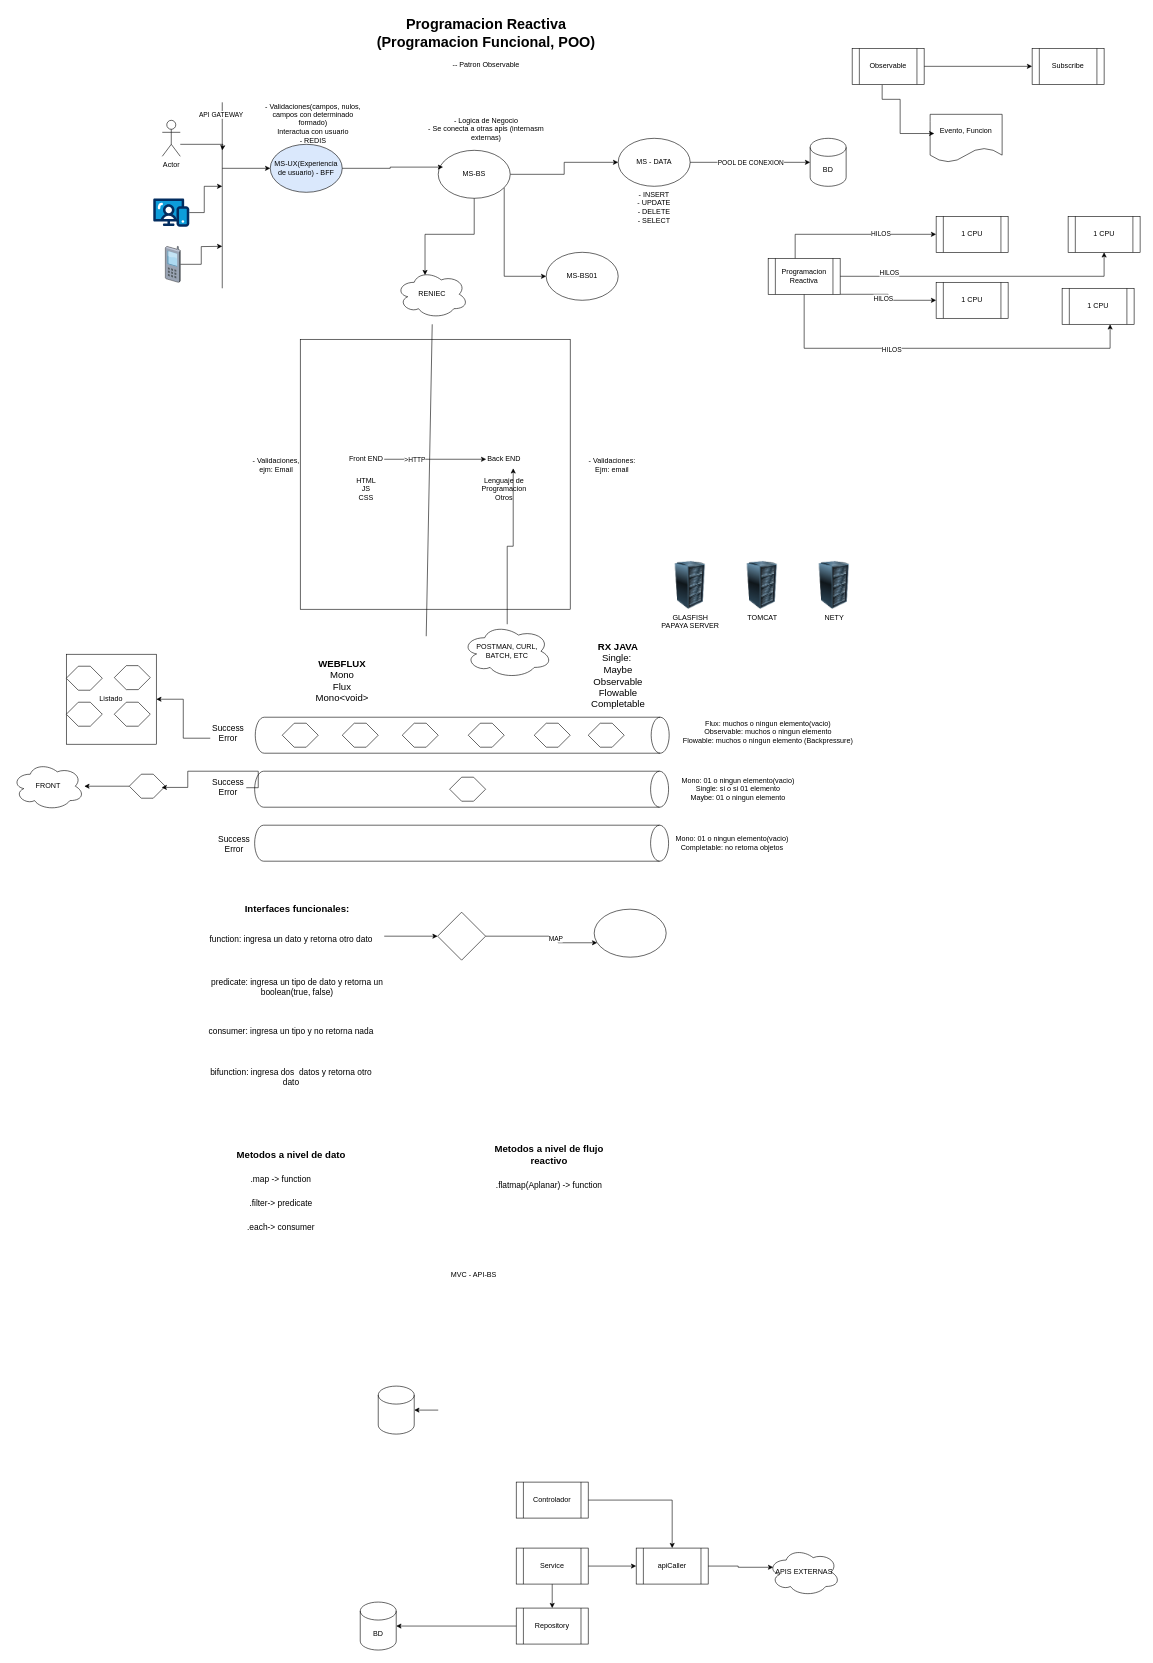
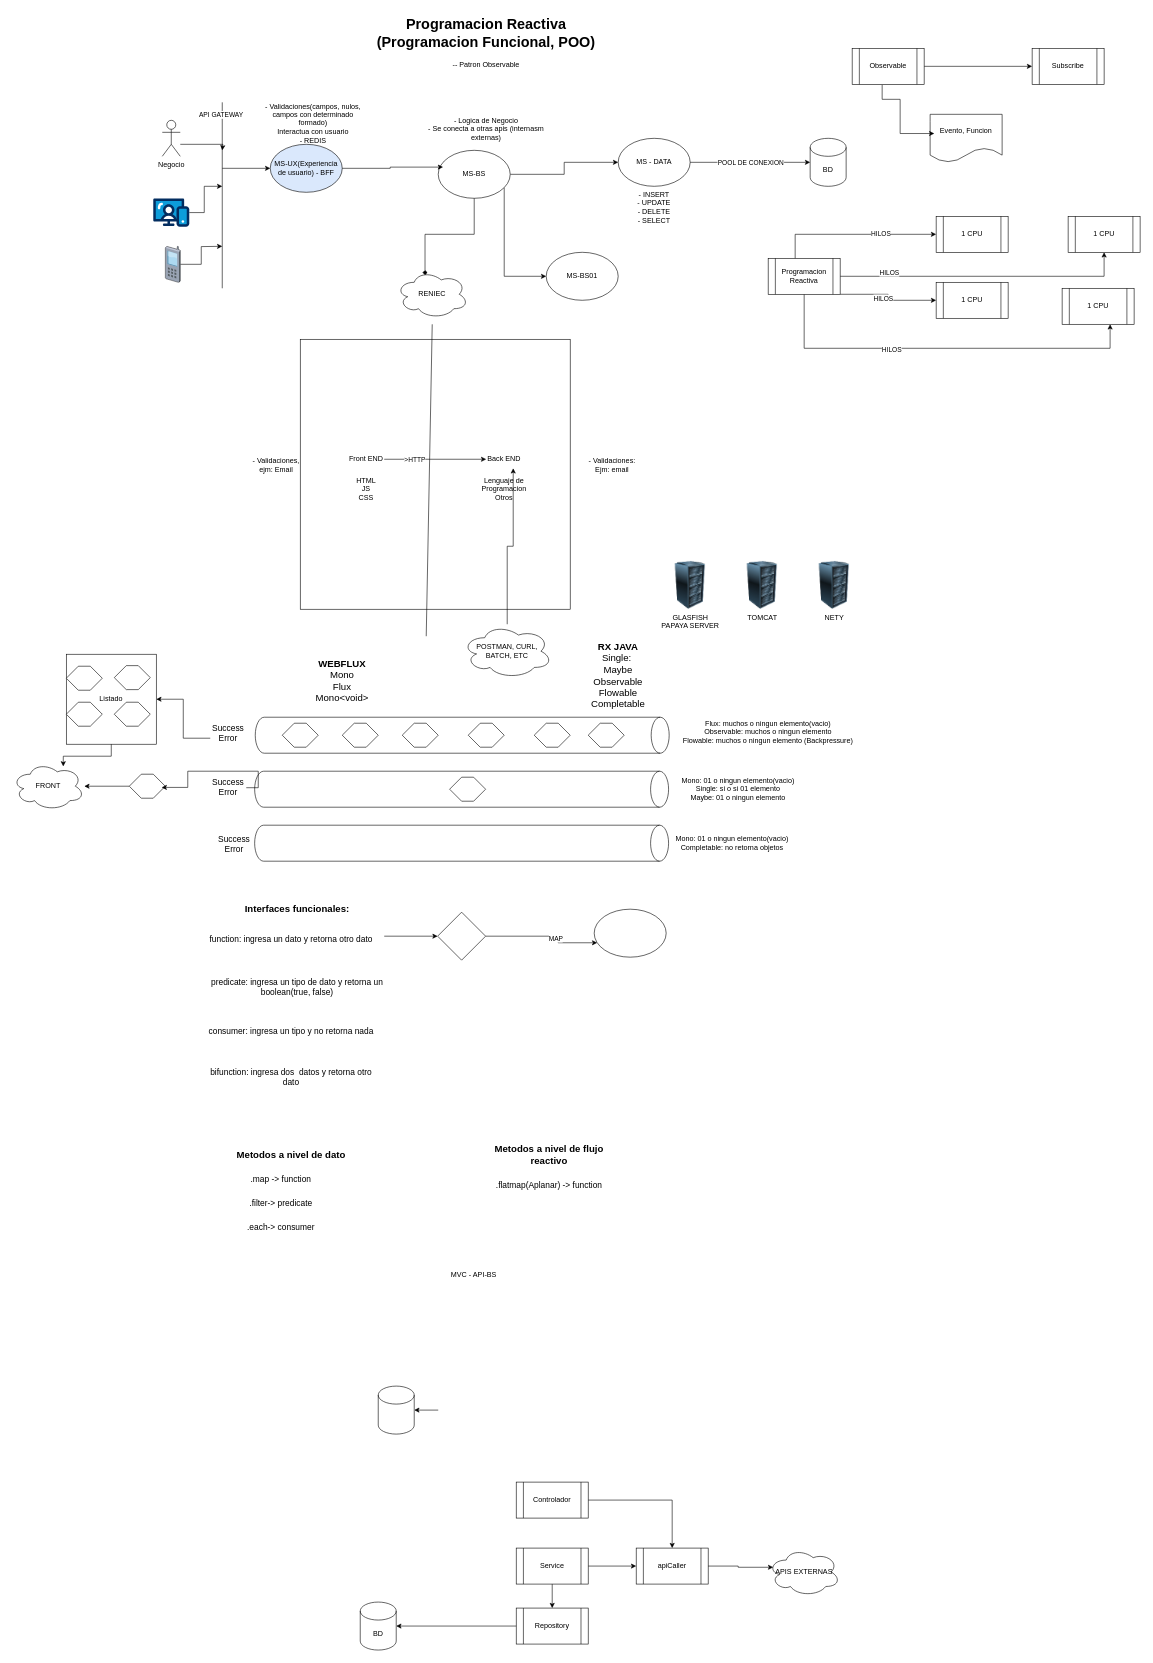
(172, 165) -> (172, 165)
(425, 269) -> (425, 269)
none -> (63, 758)
